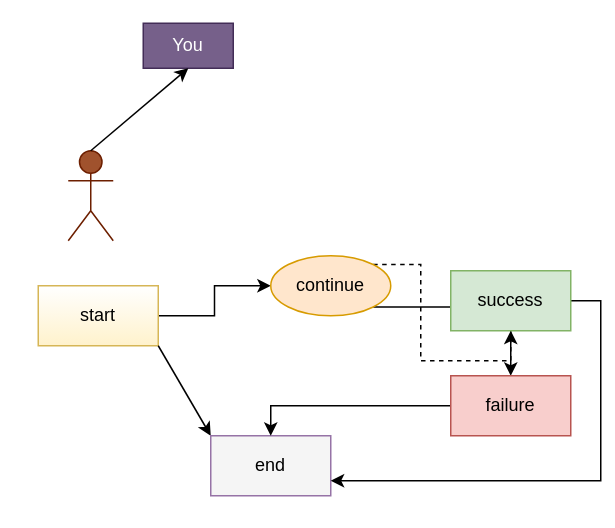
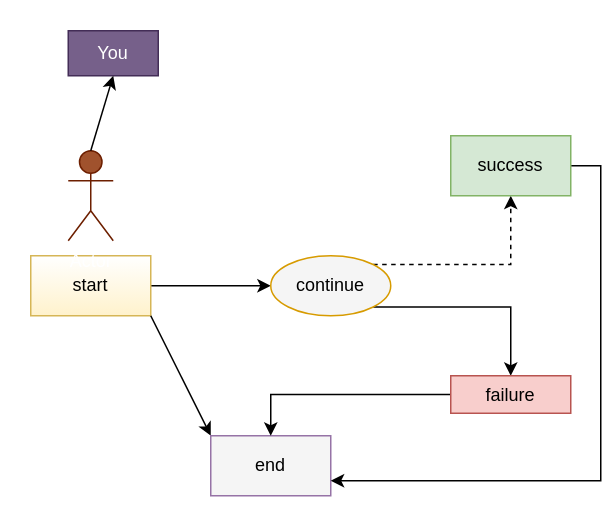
(188, 46) -> (113, 53)
(331, 286) -> (331, 286)
(511, 301) -> (511, 166)
(98, 316) -> (91, 286)
(511, 406) -> (511, 395)
